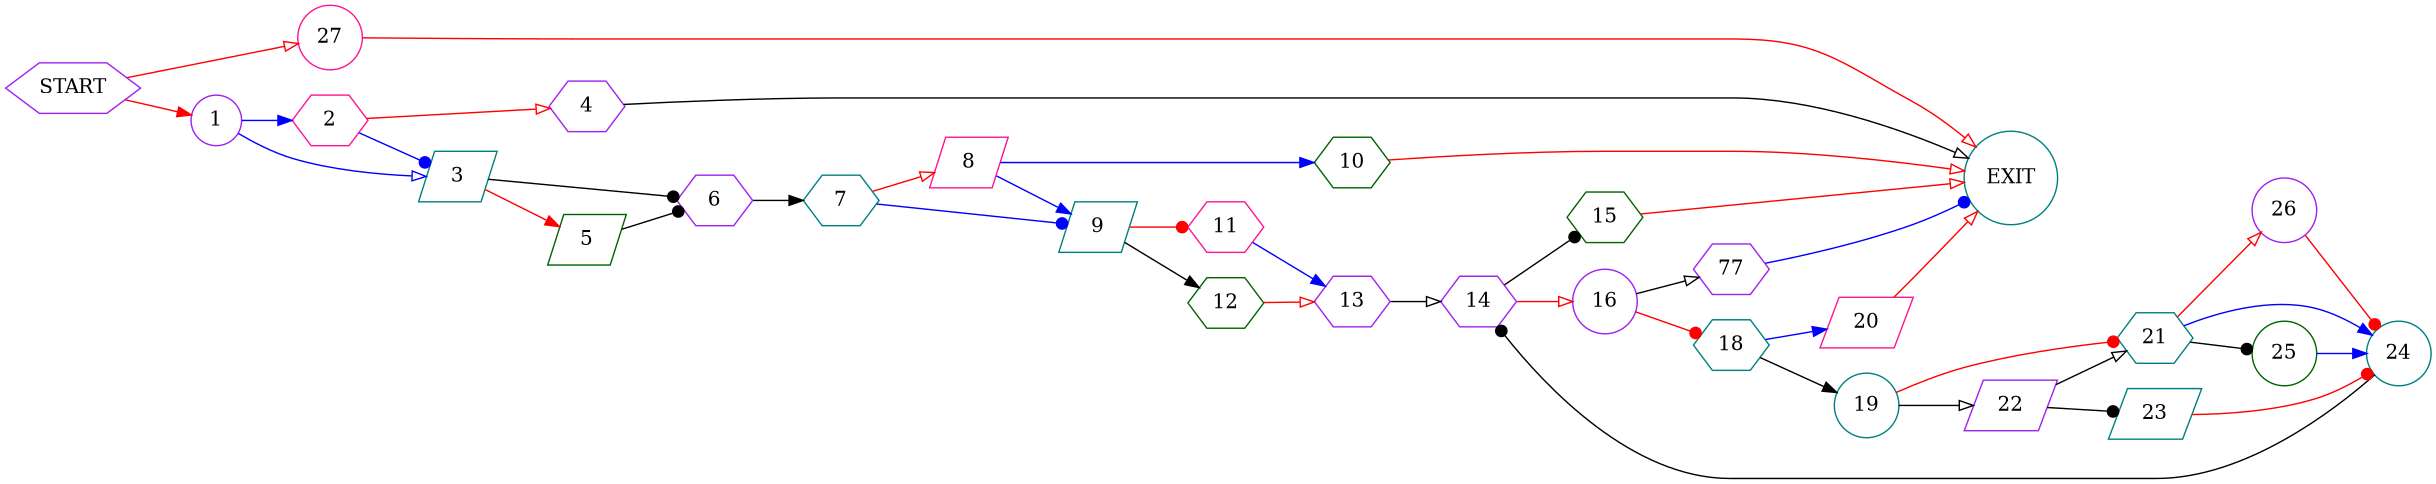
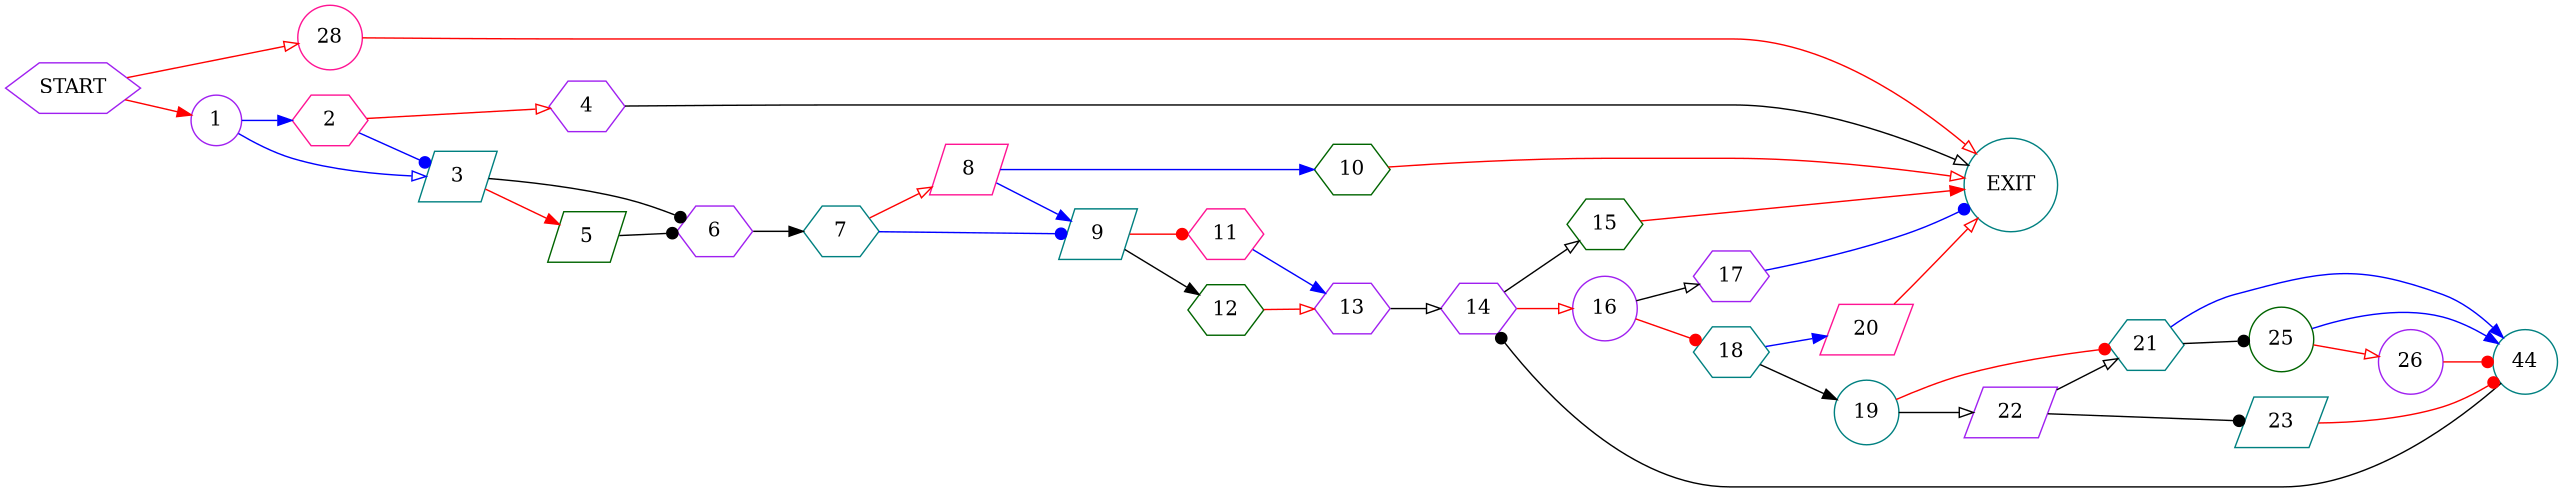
(330, 38) -> (330, 38)
(1795, 199) -> (1795, 206)
(1537, 263) -> (1536, 270)
(1731, 269) -> (1731, 276)
(2214, 280) -> (2339, 349)
(2399, 353) -> (2525, 362)
